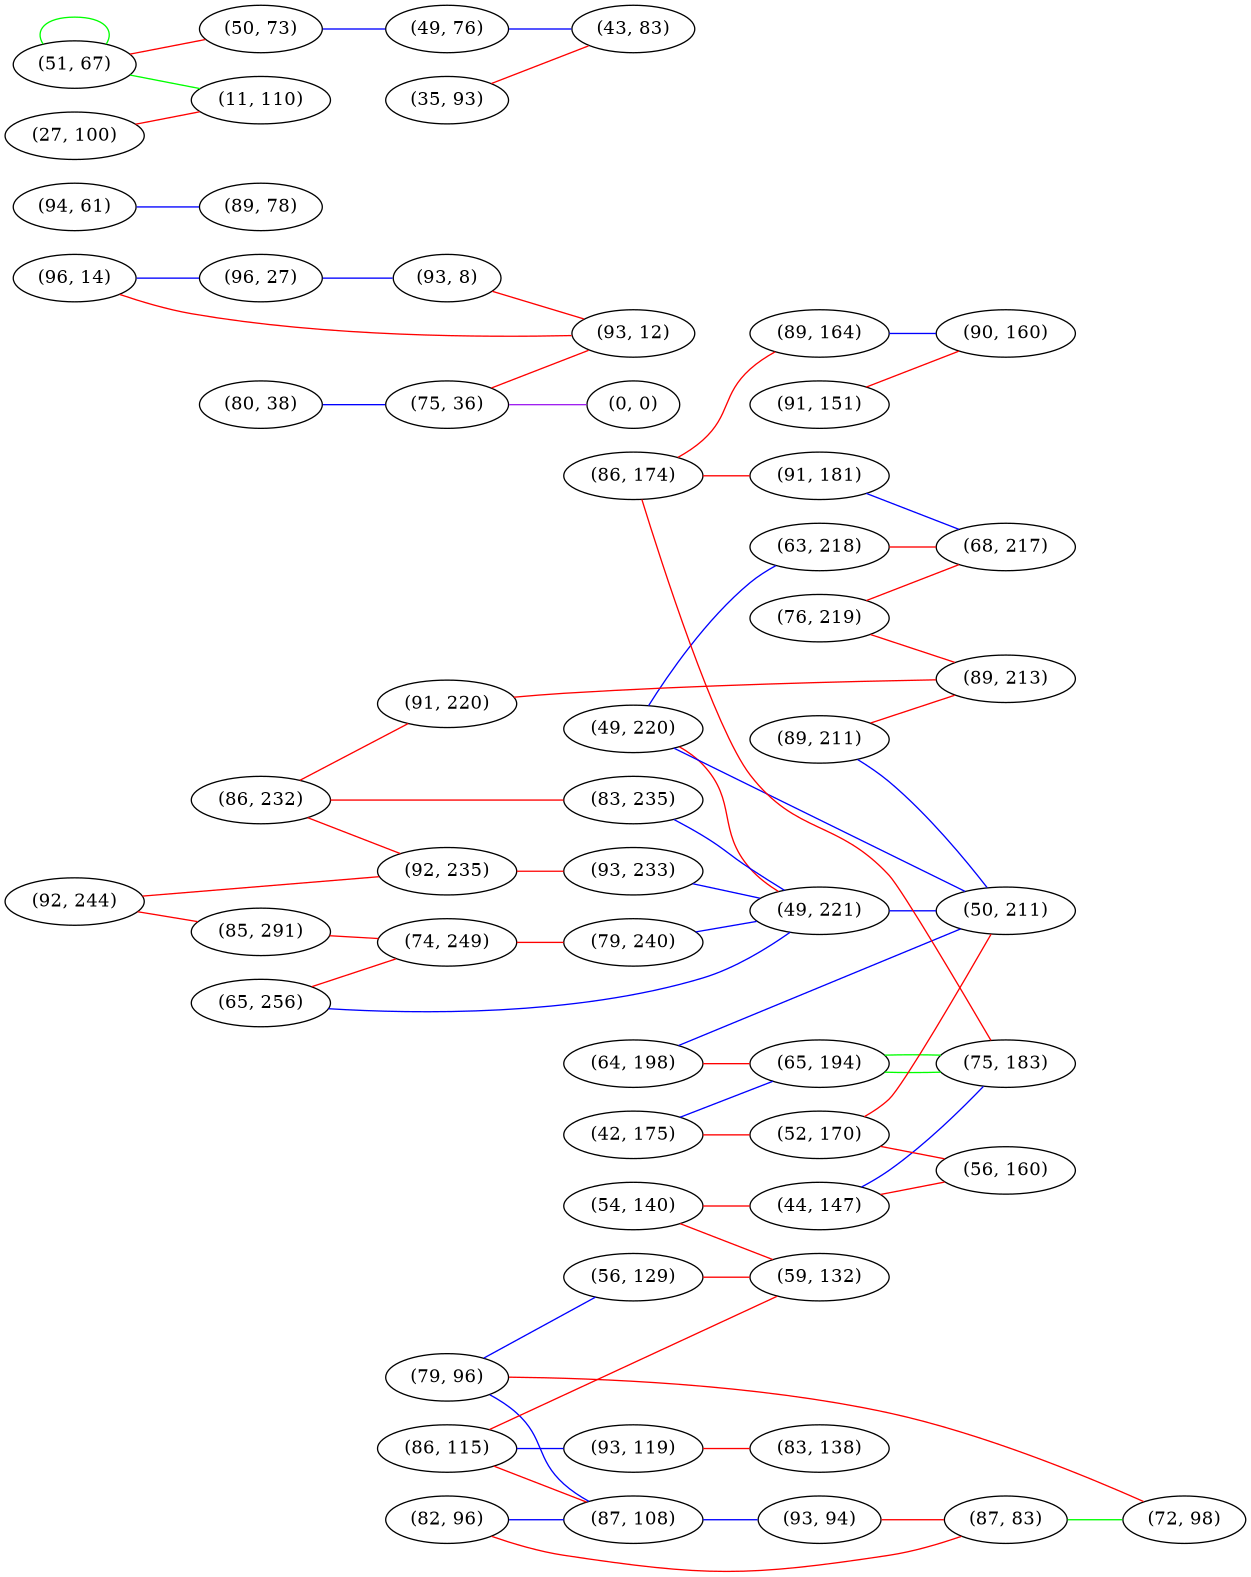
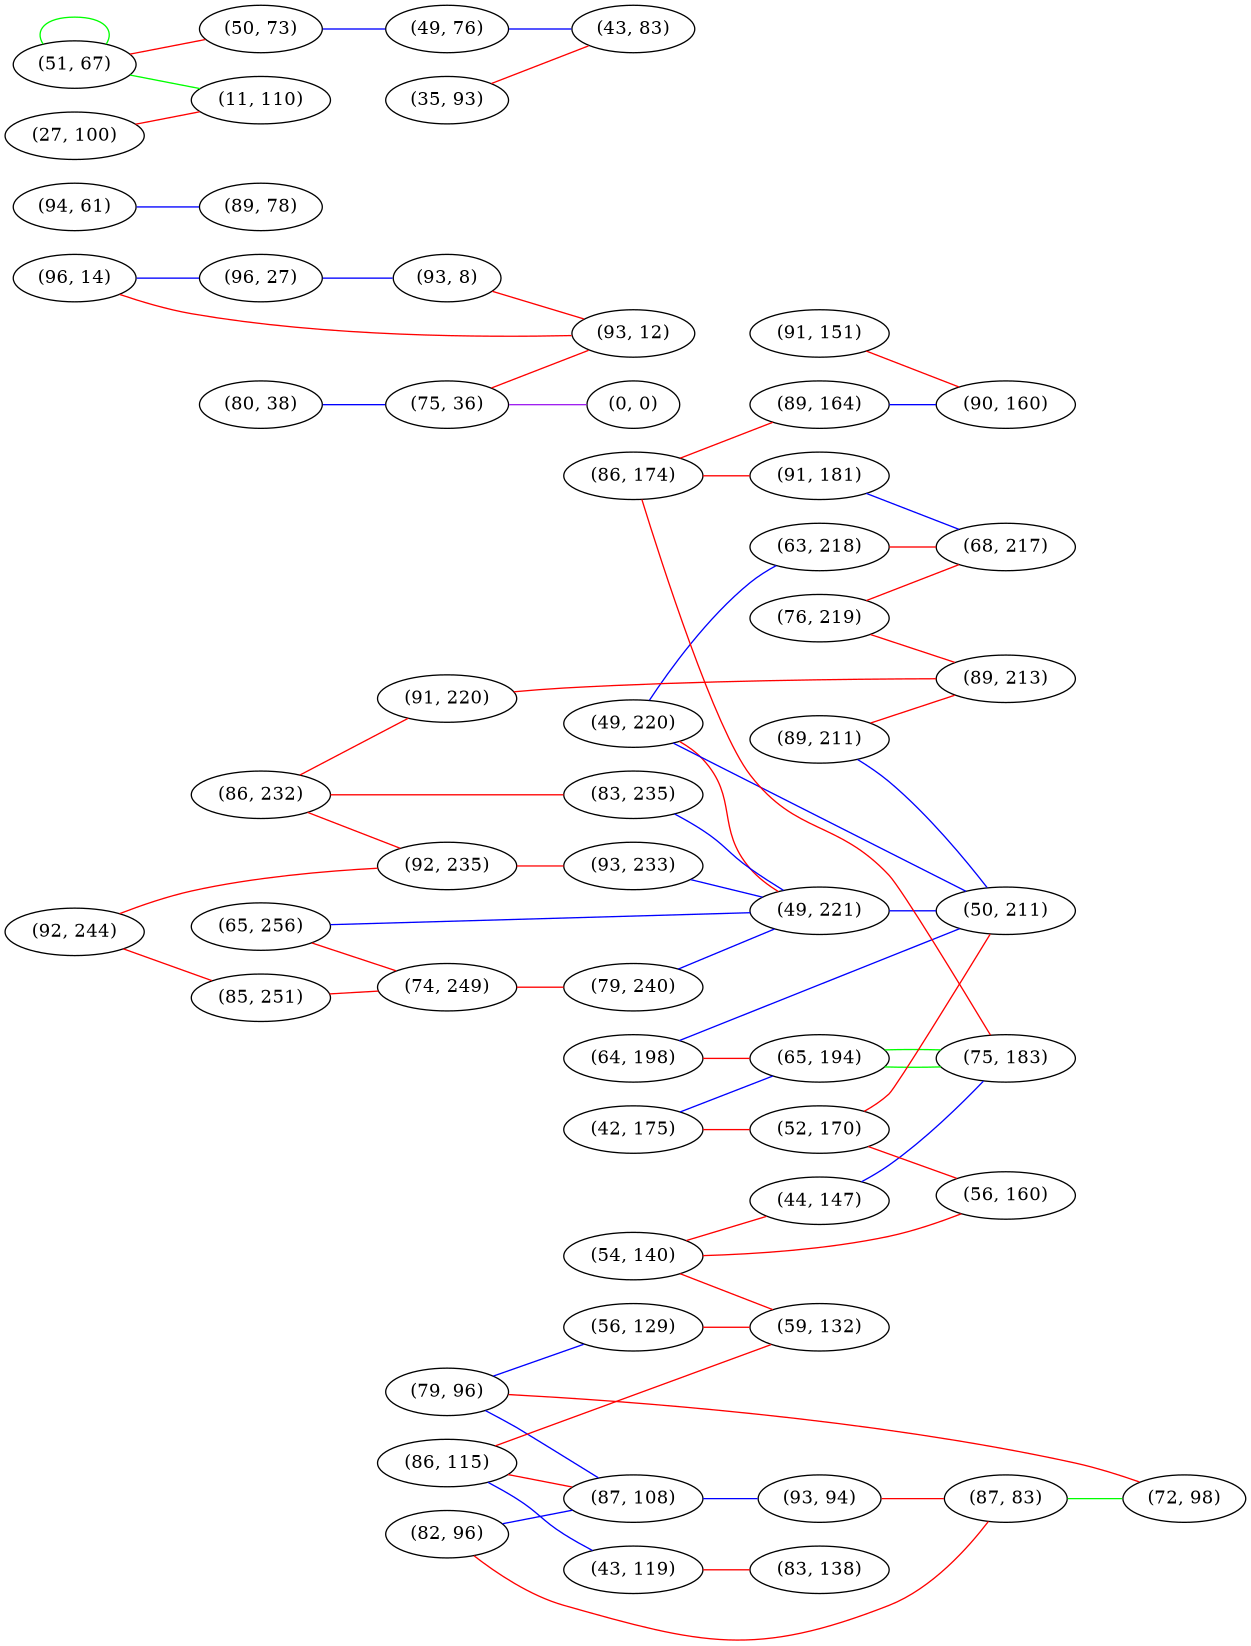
(261, 932) -> (261, 998)
(913, 1188) -> (834, 1246)
(633, 1448) -> (633, 1570)
